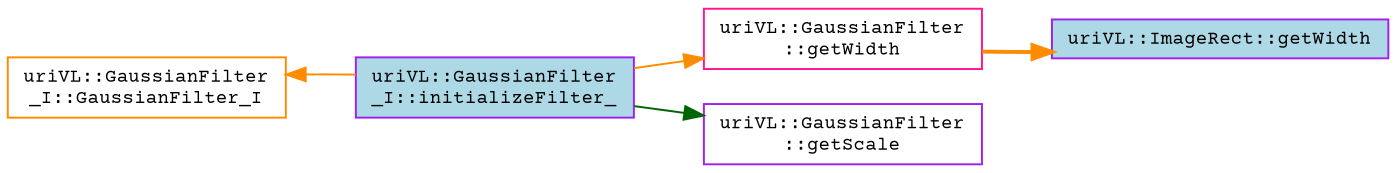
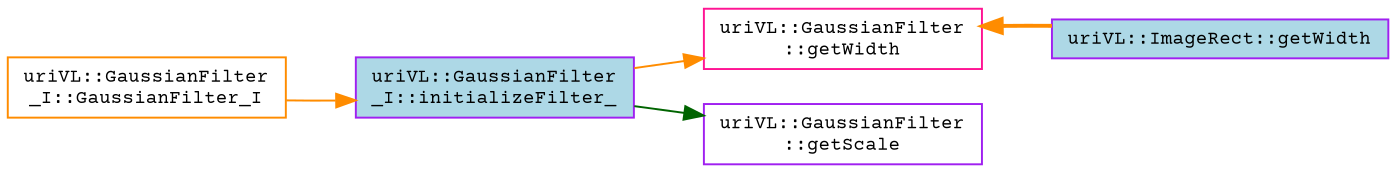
(1007, 52) -> (1027, 26)
(331, 74) -> (311, 101)
